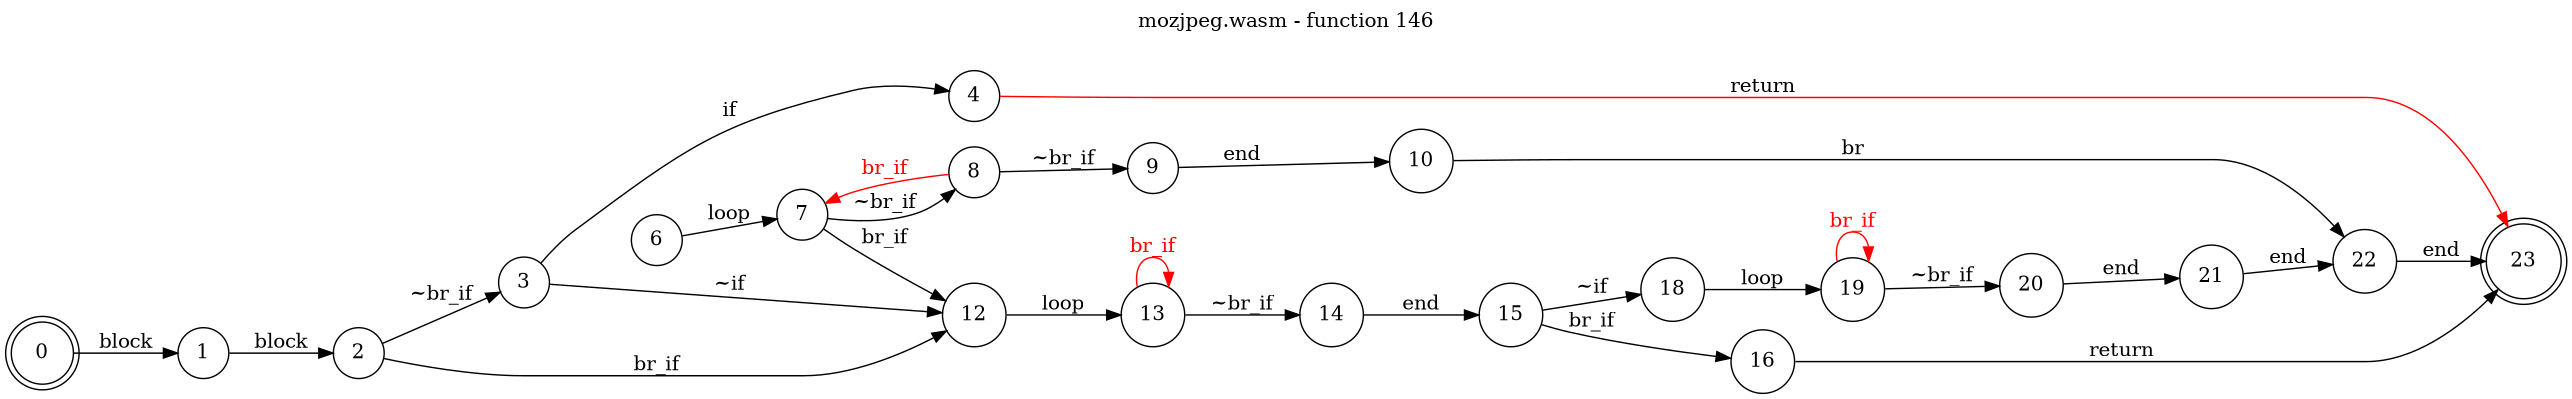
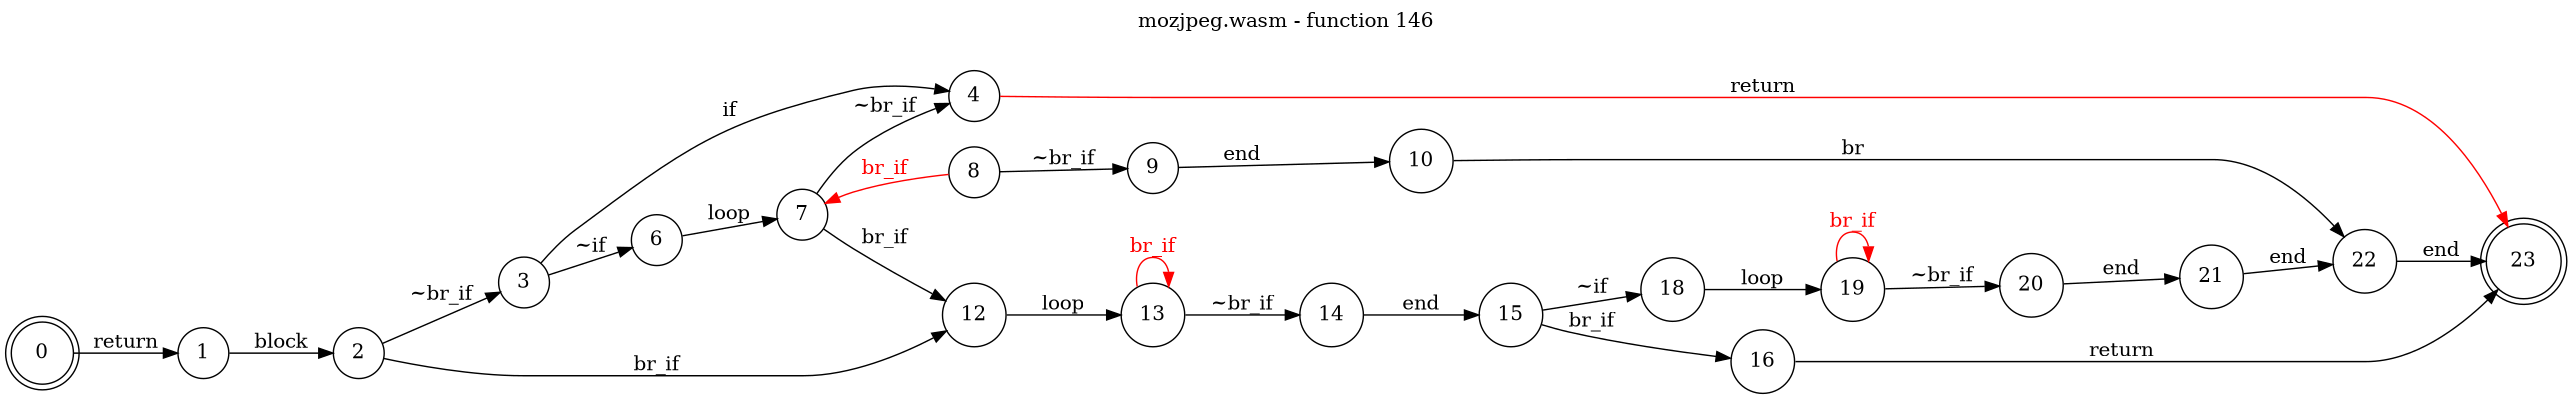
(888, 219) -> (869, 141)
(738, 298) -> (584, 264)
(126, 343) -> (126, 343)
